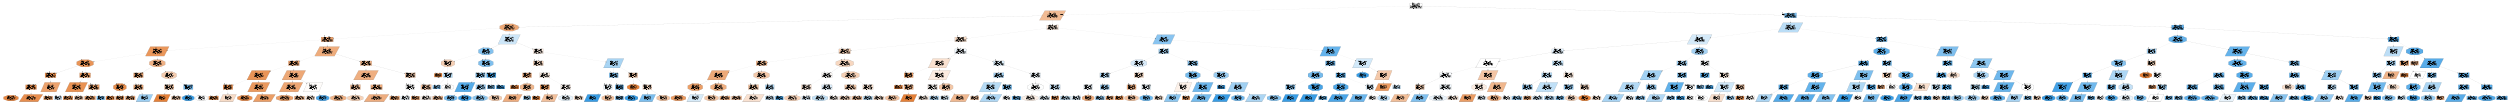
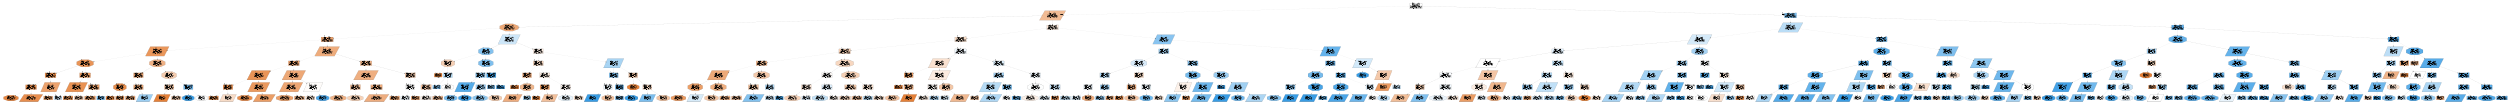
(58, 98) -> (58, 98)
(753, 98) -> (753, 98)
